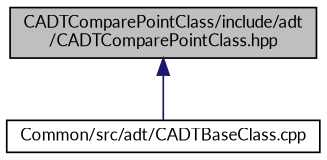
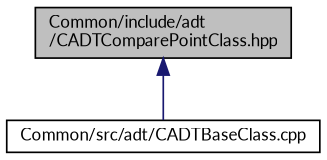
(163, 33) -> (163, 33)
